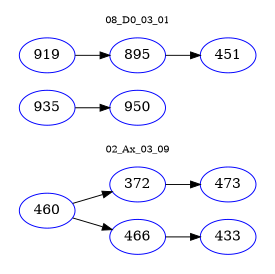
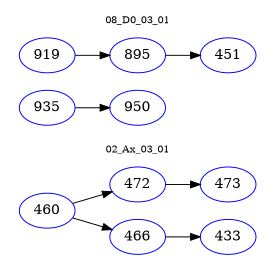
(138, 150) -> (138, 150)
(138, 184) -> (138, 184)
